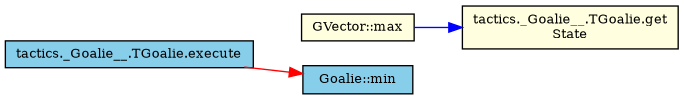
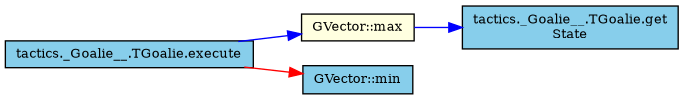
(570, 27) -> (570, 27)
none -> (263, 39)
(358, 80) -> (358, 80)
